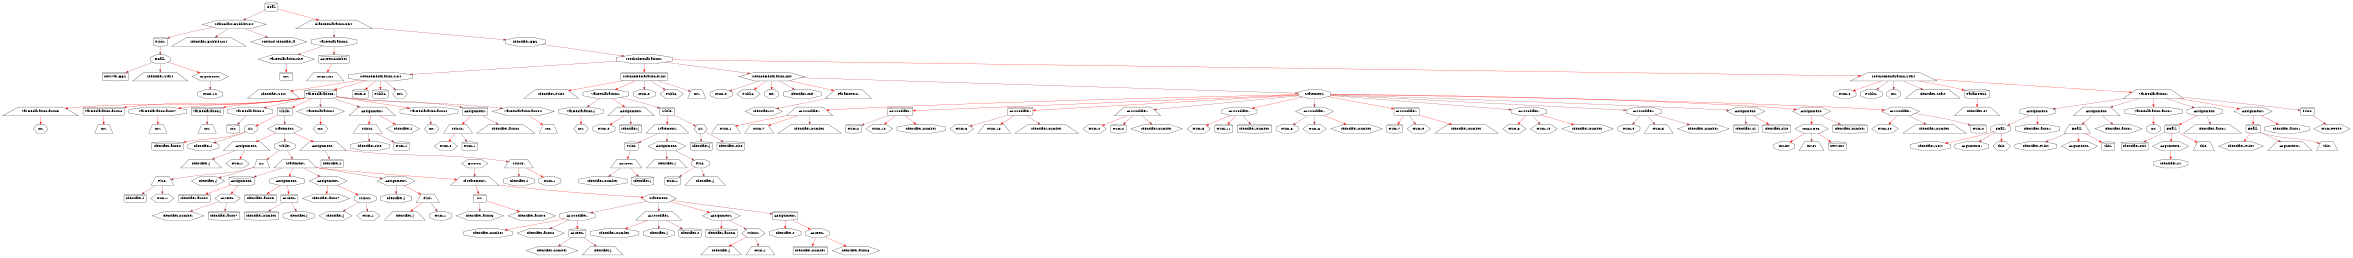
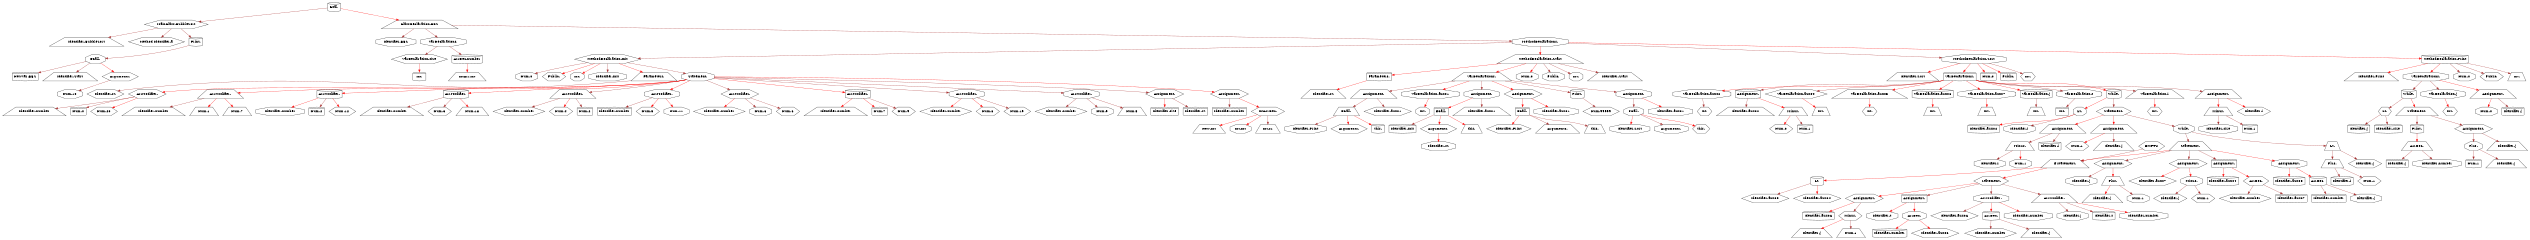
(582, 50) -> (981, 33)
(320, 111) -> (2155, 94)
(1224, 129) -> (677, 111)
(1837, 146) -> (1209, 129)
